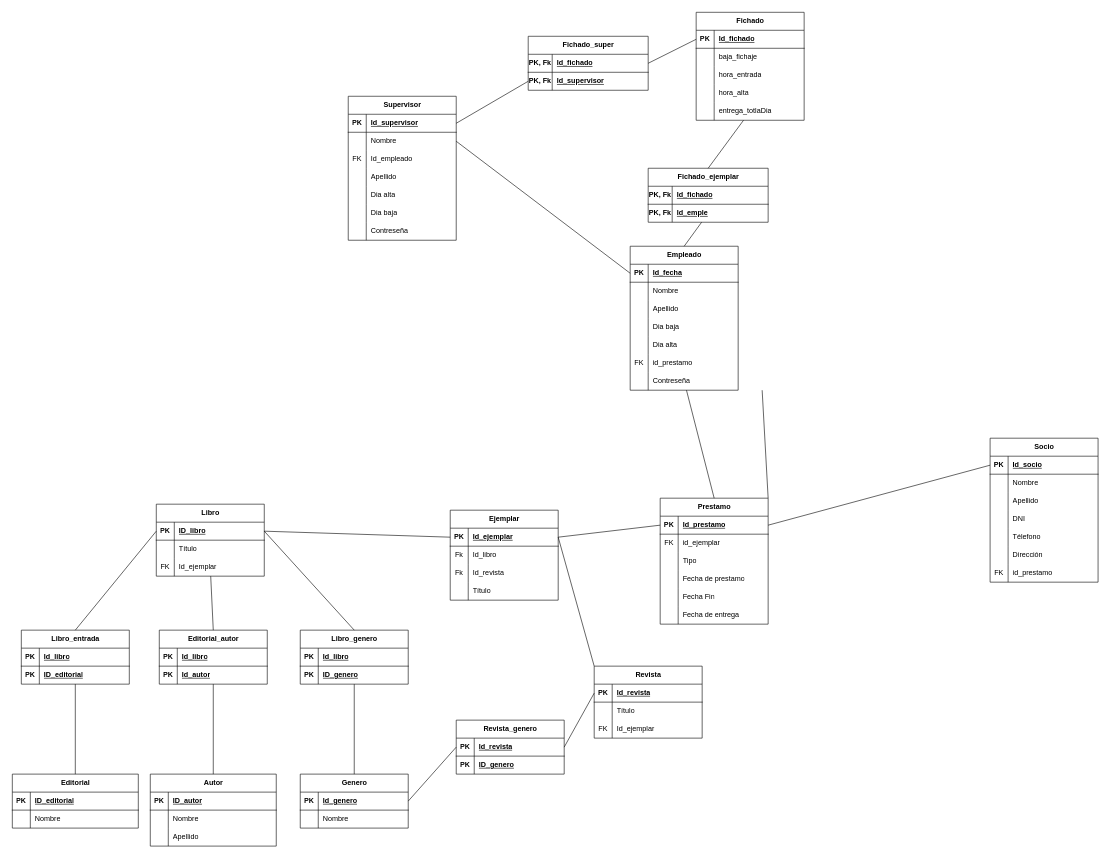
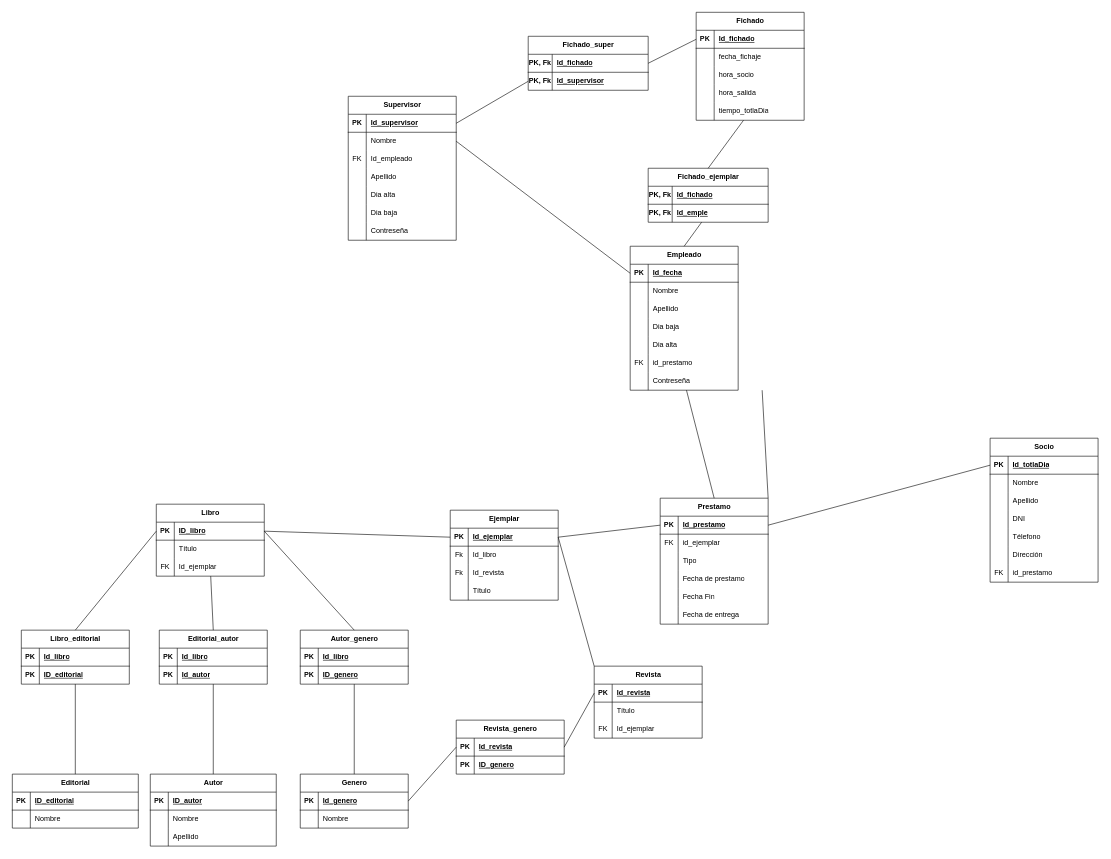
(742, 57) -> (744, 57)
(743, 75) -> (738, 75)
(736, 93) -> (739, 93)
(749, 111) -> (747, 111)
(1028, 465) -> (1033, 465)
(76, 639) -> (76, 639)
(355, 639) -> (355, 639)
